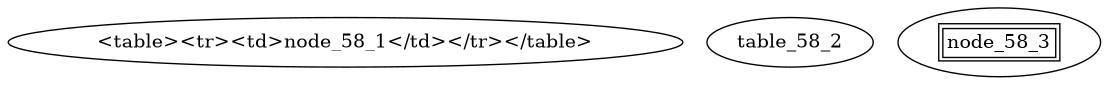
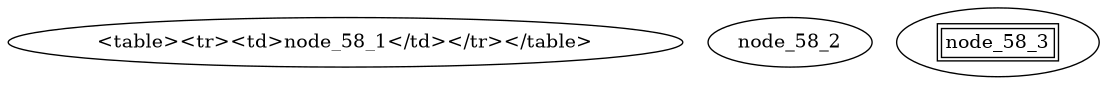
(790, 42) -> (790, 42)
